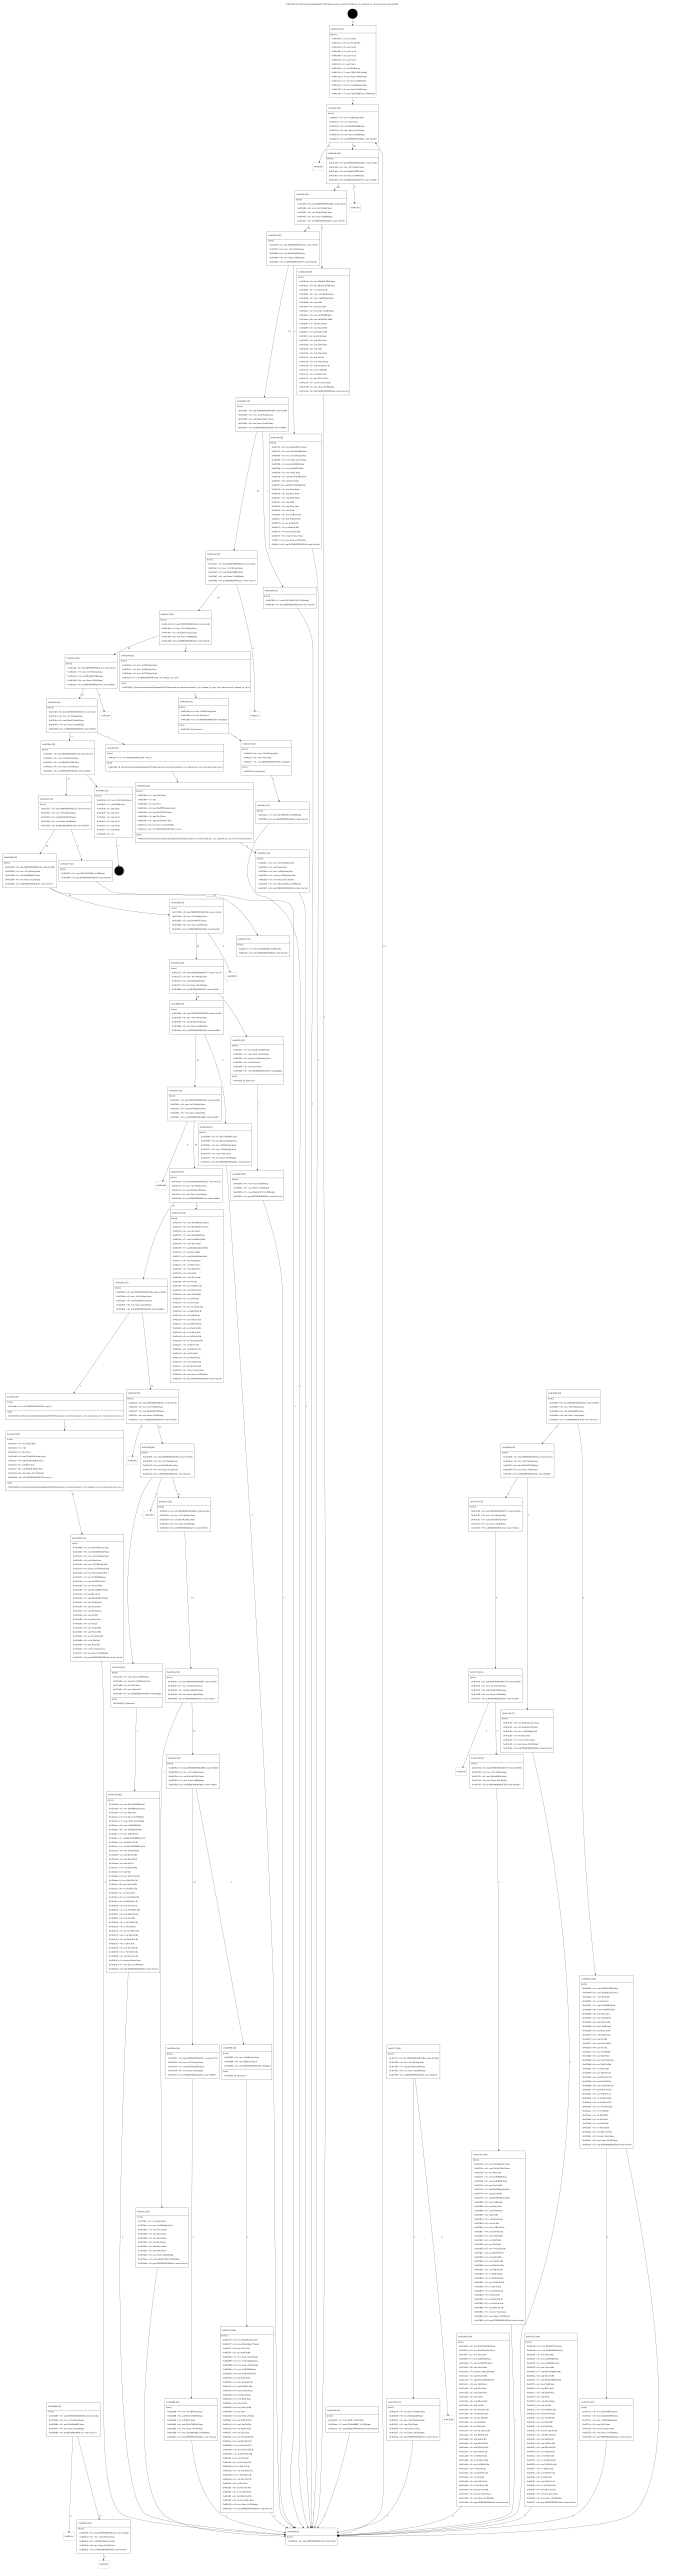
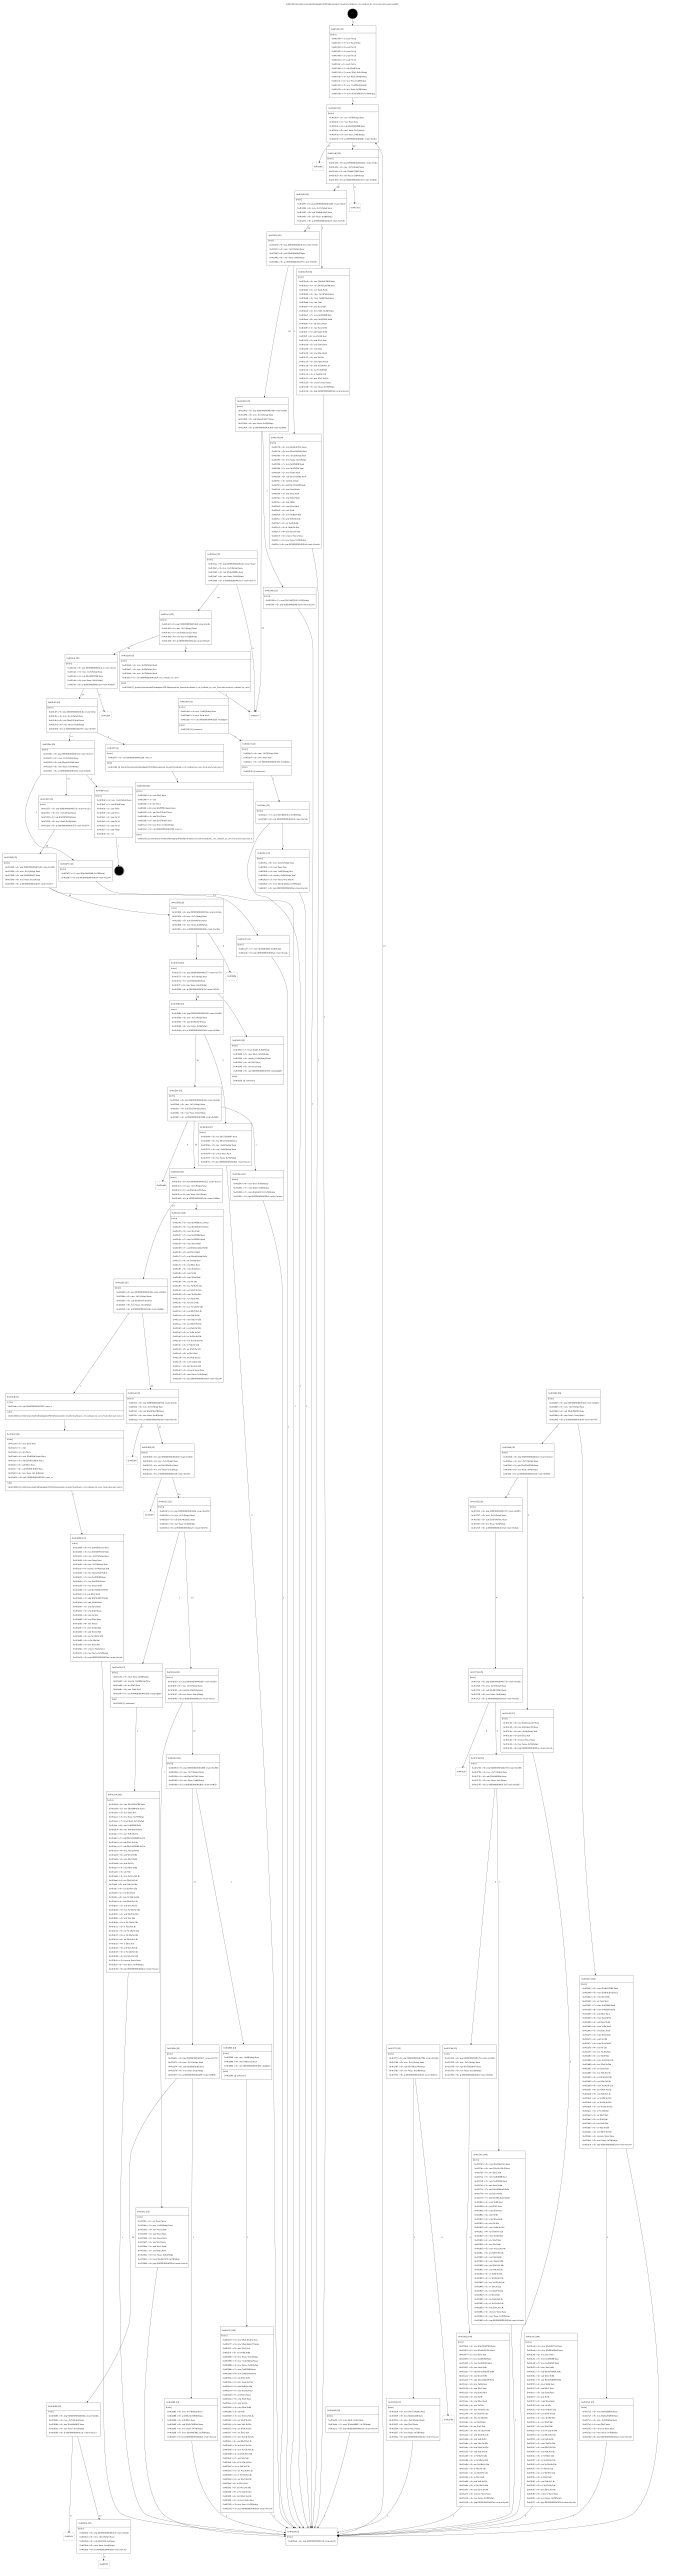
(244, 490) -> (261, 571)
(195, 694) -> (234, 701)
(76, 844) -> (28, 829)
(247, 848) -> (282, 836)
(257, 1127) -> (253, 1129)
(128, 1568) -> (161, 1597)
none -> (288, 1742)
none -> (469, 2062)
none -> (130, 2239)
